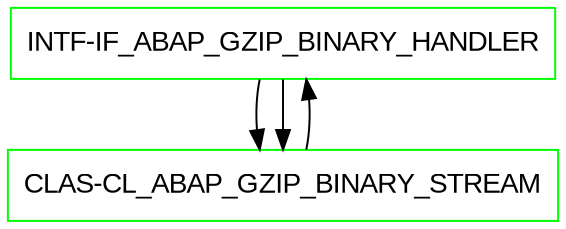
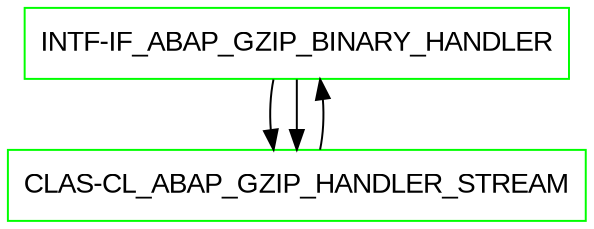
(283, 185) -> (297, 185)
